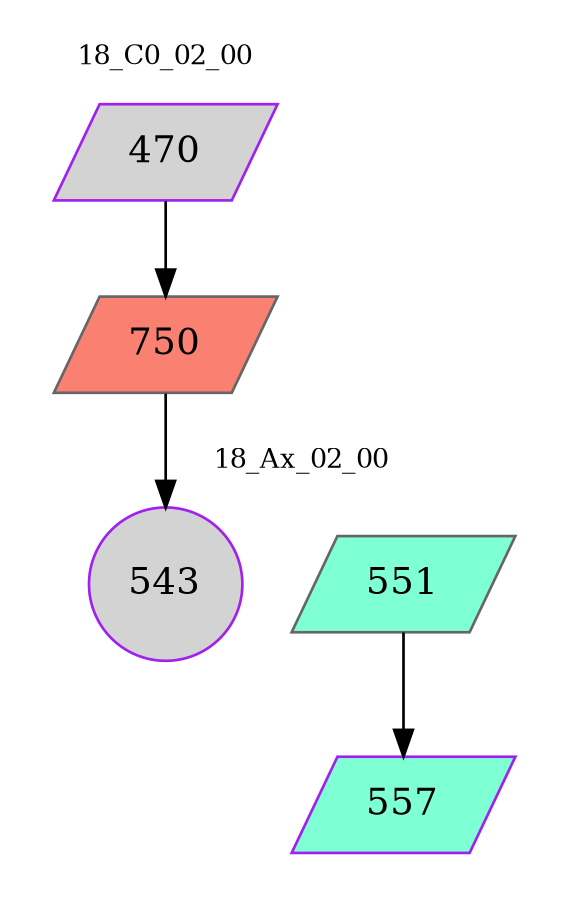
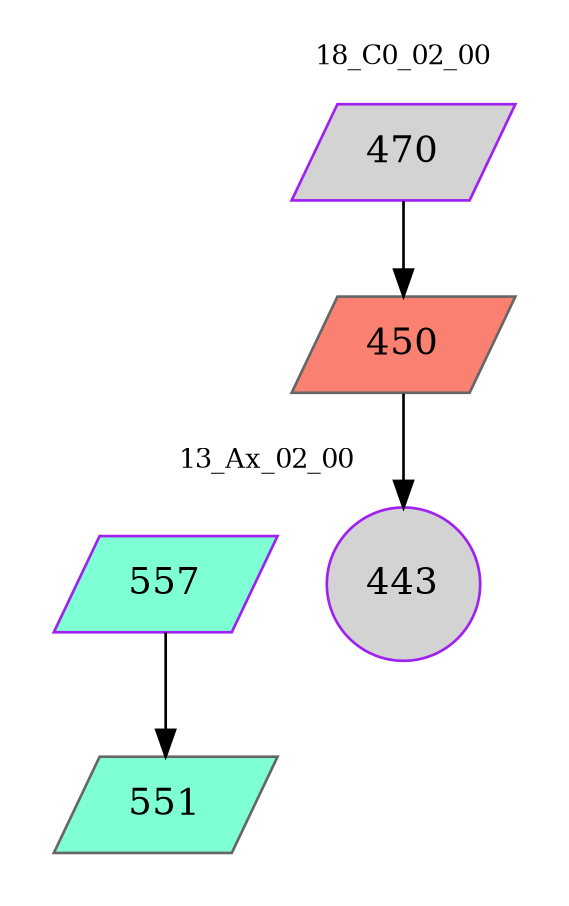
(166, 345) -> (404, 345)
(302, 461) -> (267, 461)
(166, 584) -> (404, 584)
(404, 681) -> (166, 681)
